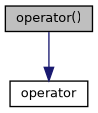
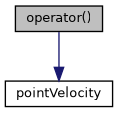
(49, 94) -> (59, 94)
